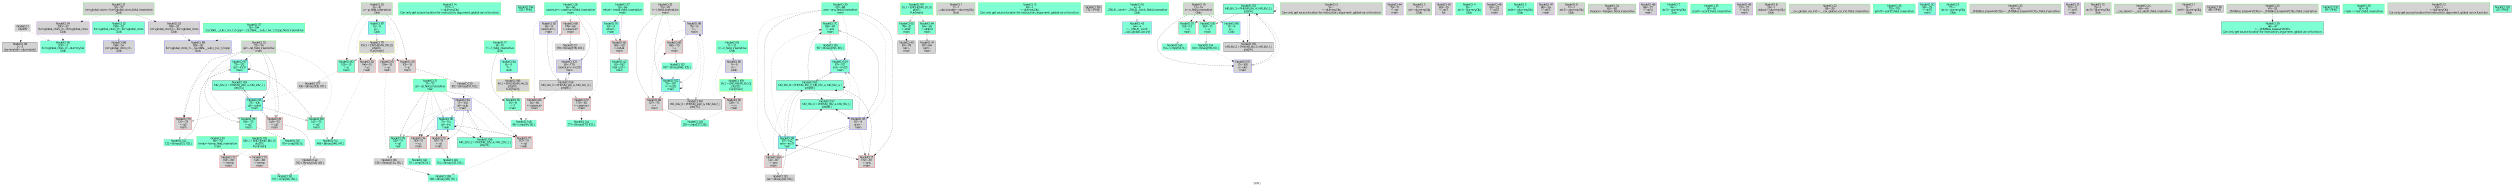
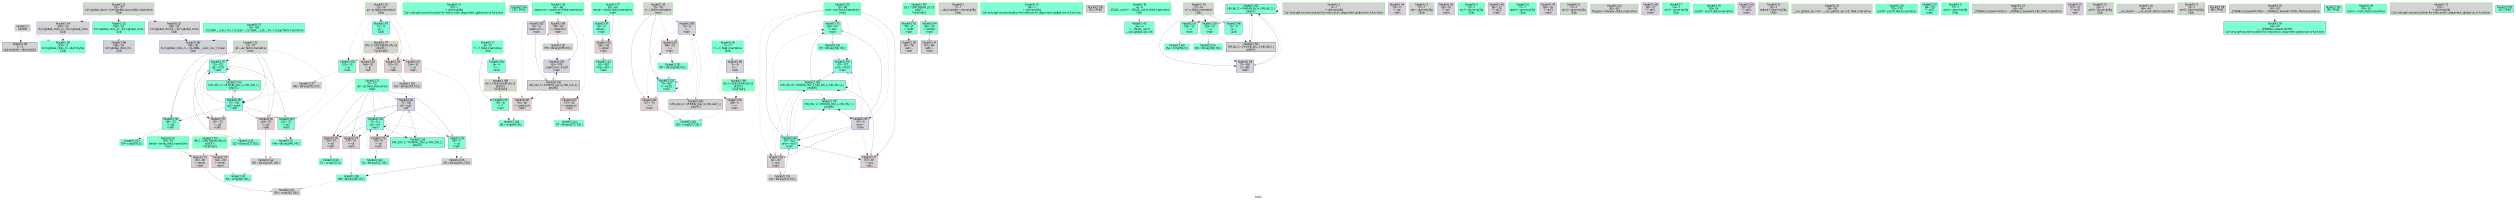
(1444, 13) -> (1446, 13)
none -> (206, 93)
none -> (286, 192)
